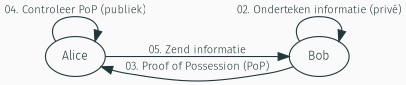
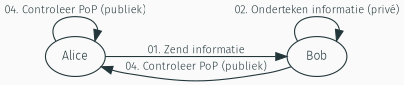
(197, 50) -> (196, 50)
(197, 67) -> (196, 67)
